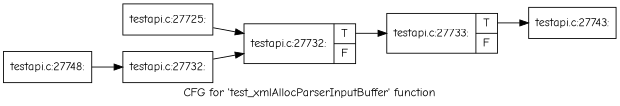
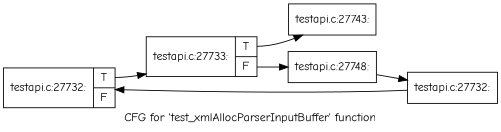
(168, 19) -> none
none -> (268, 67)
